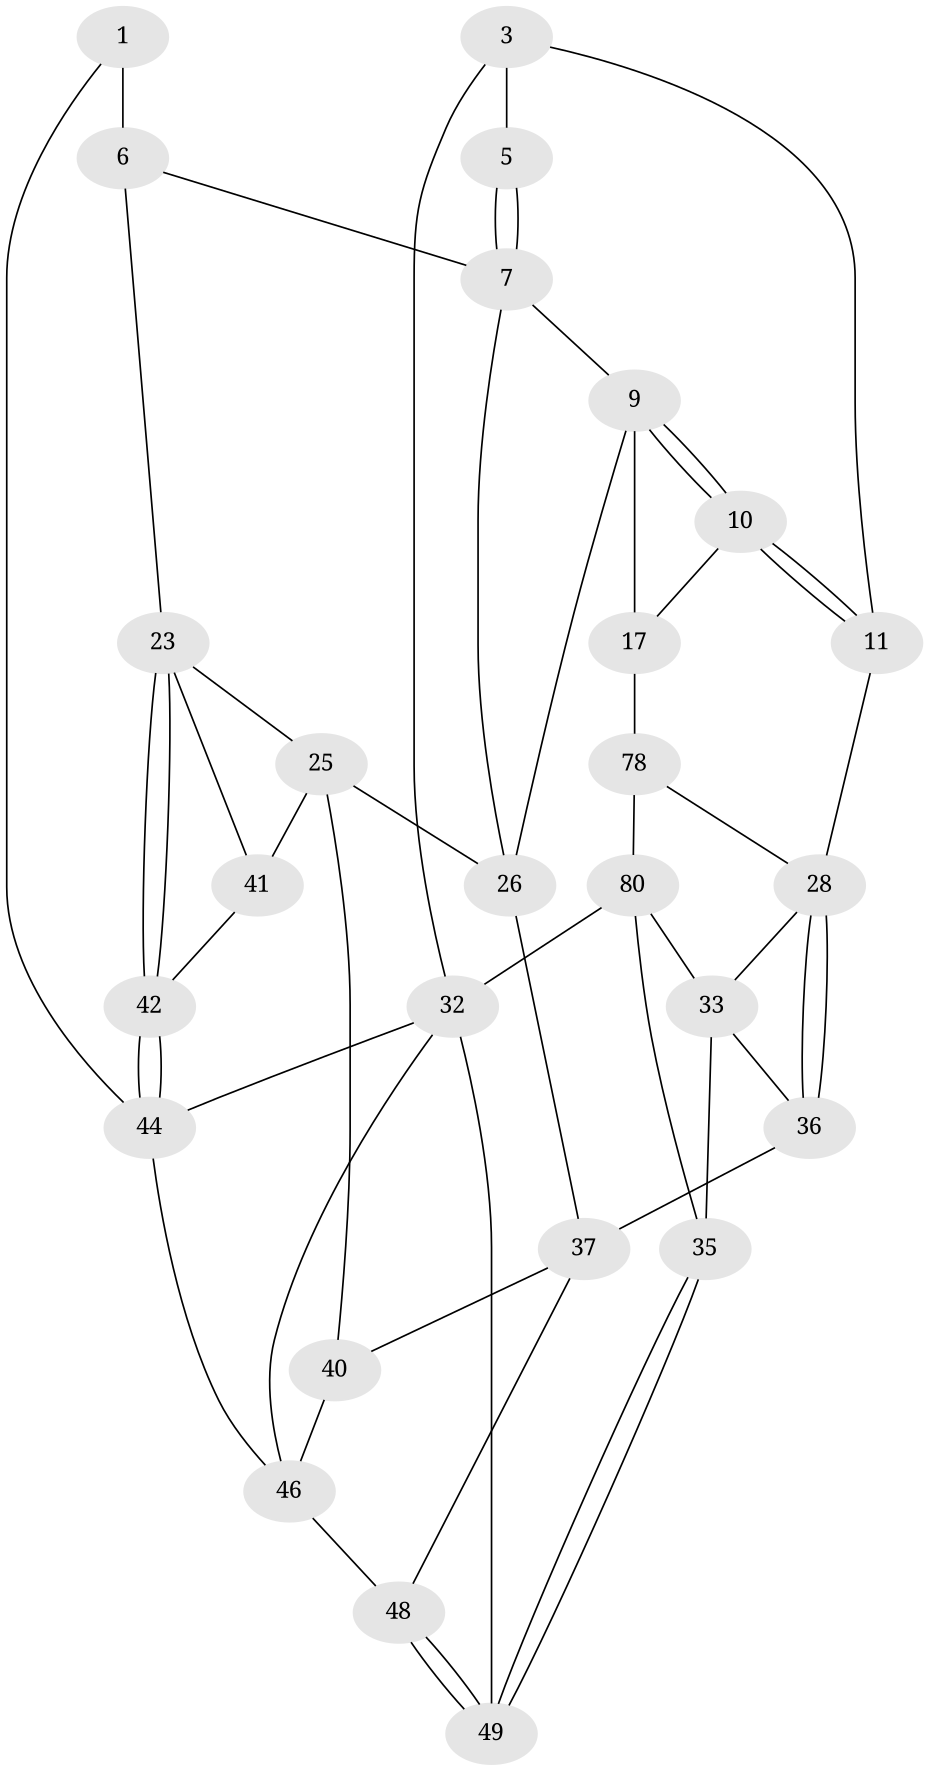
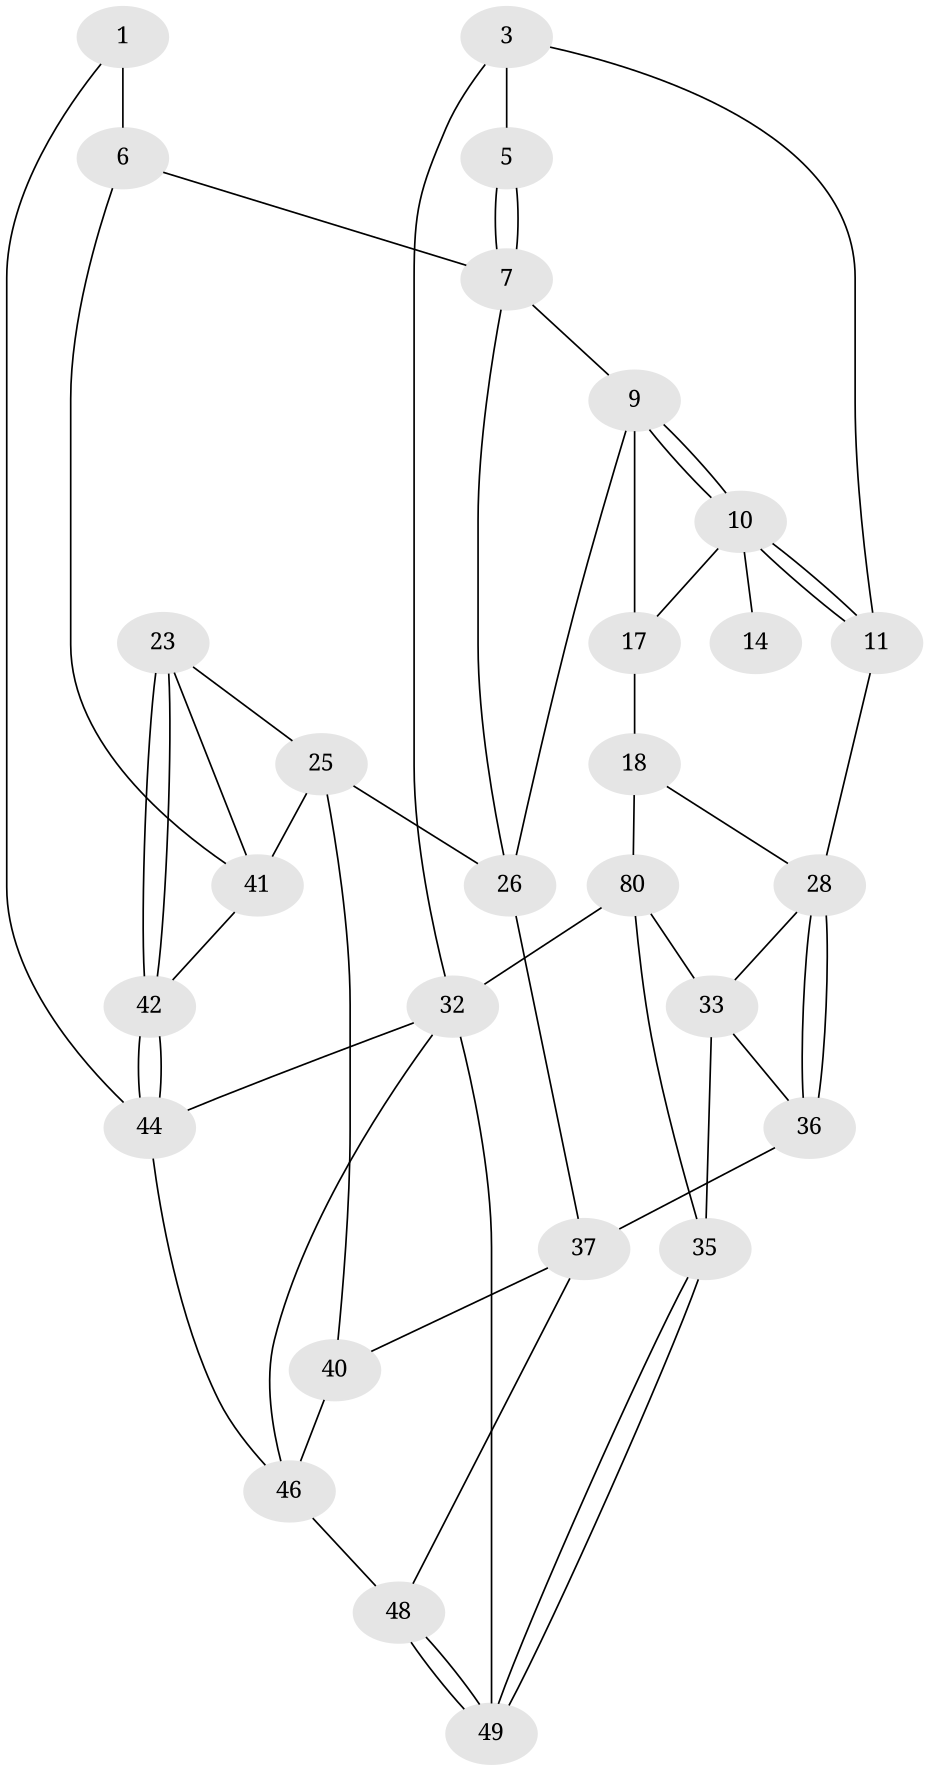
(143, 400) -> (71, 553)
none -> (756, 643)
(635, 764) -> (635, 764)
